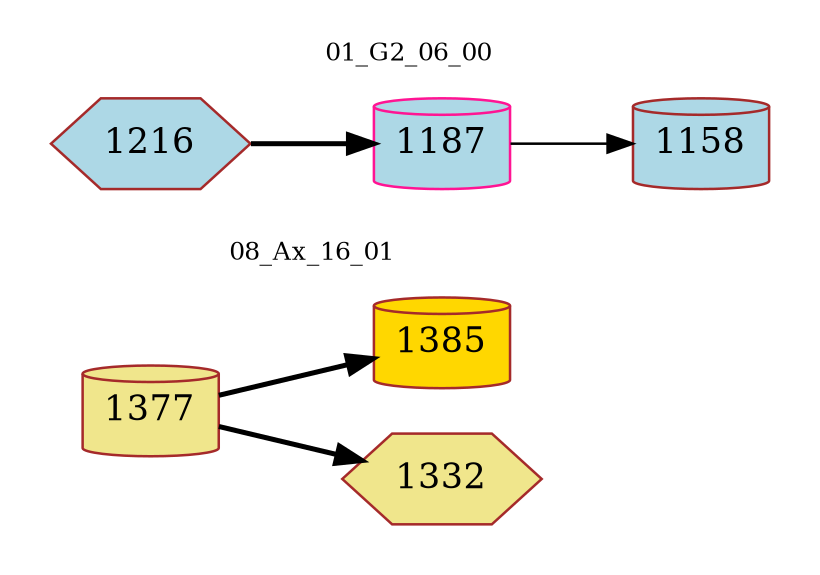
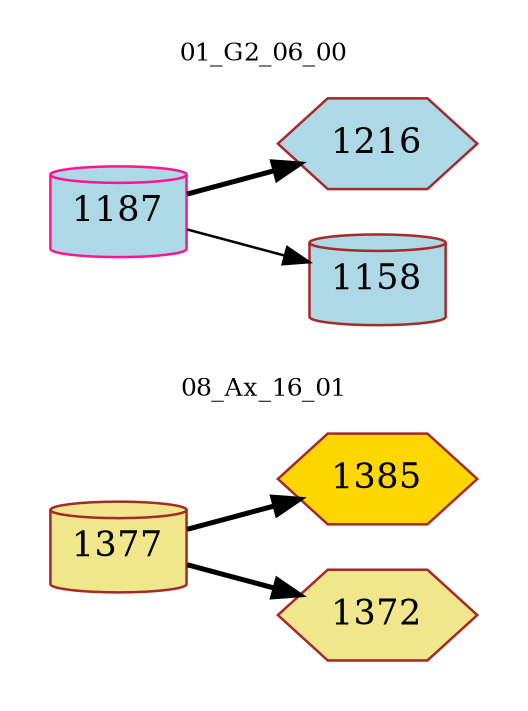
(299, 144) -> (231, 182)
(442, 343) -> (378, 479)
(442, 479) -> (378, 615)
